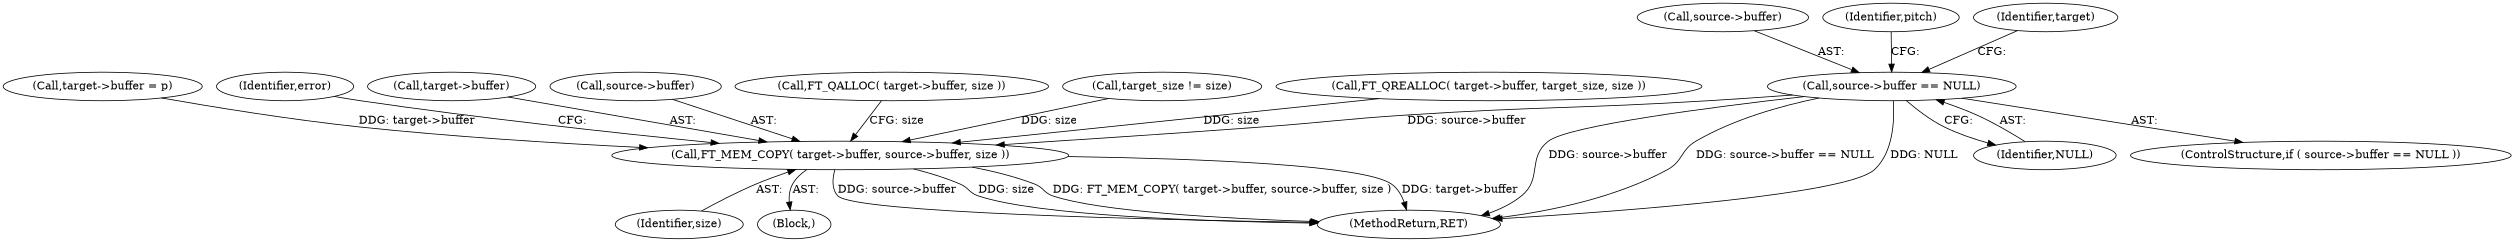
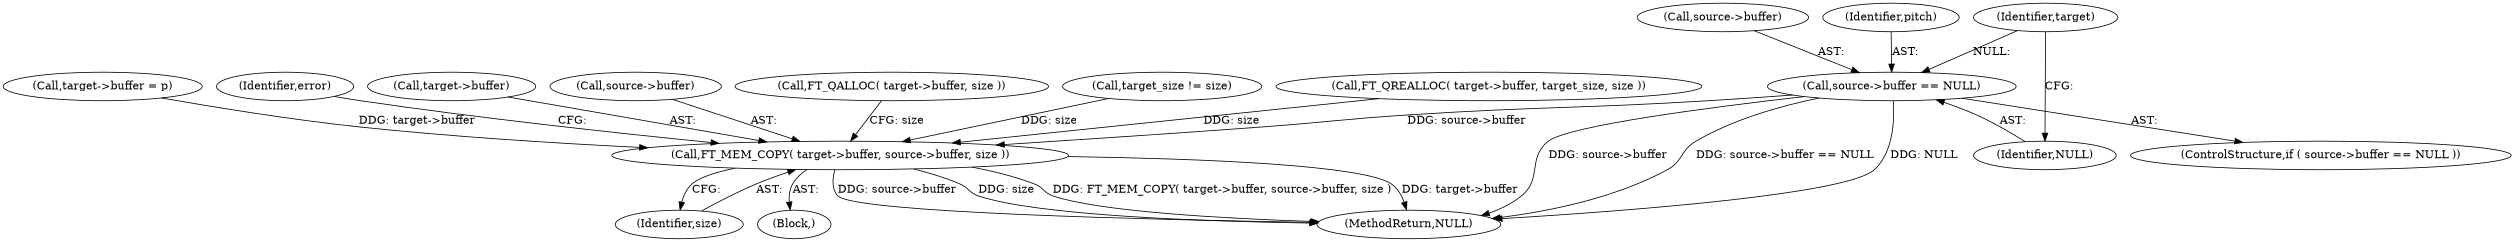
(1907, 52) -> (1907, 52)
(1994, 52) -> (1994, 52)
(1944, 127) -> (2045, 82)
none -> (703, 178)
(1409, 224) -> (1409, 224)
